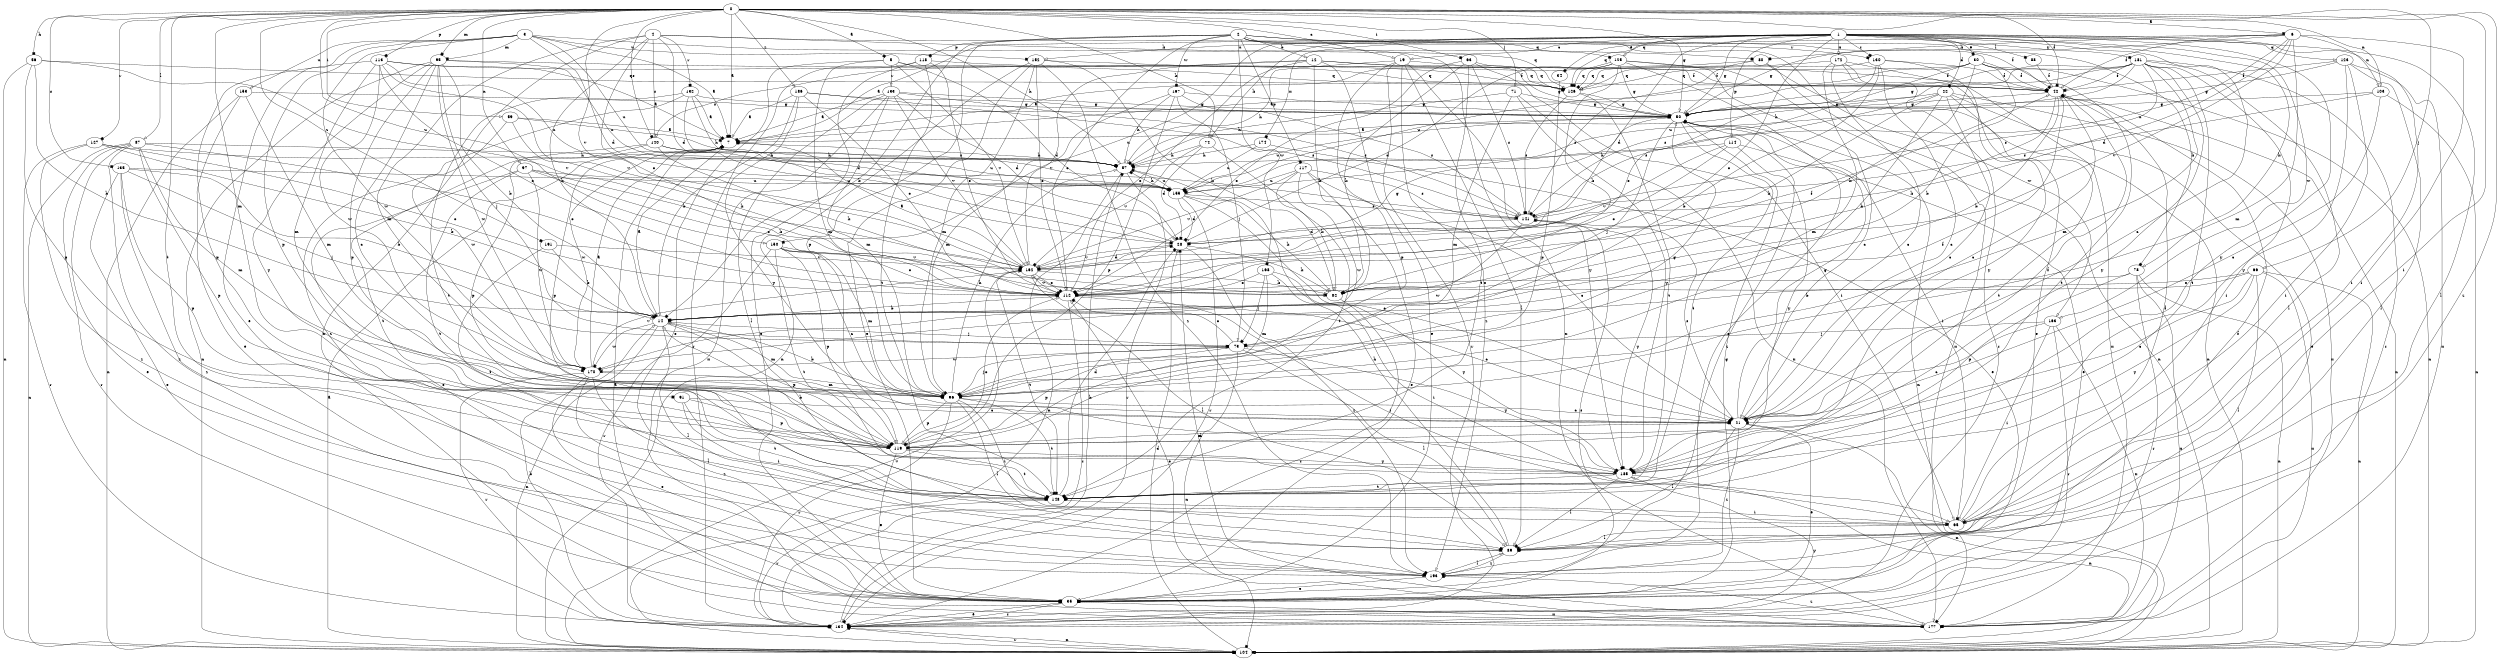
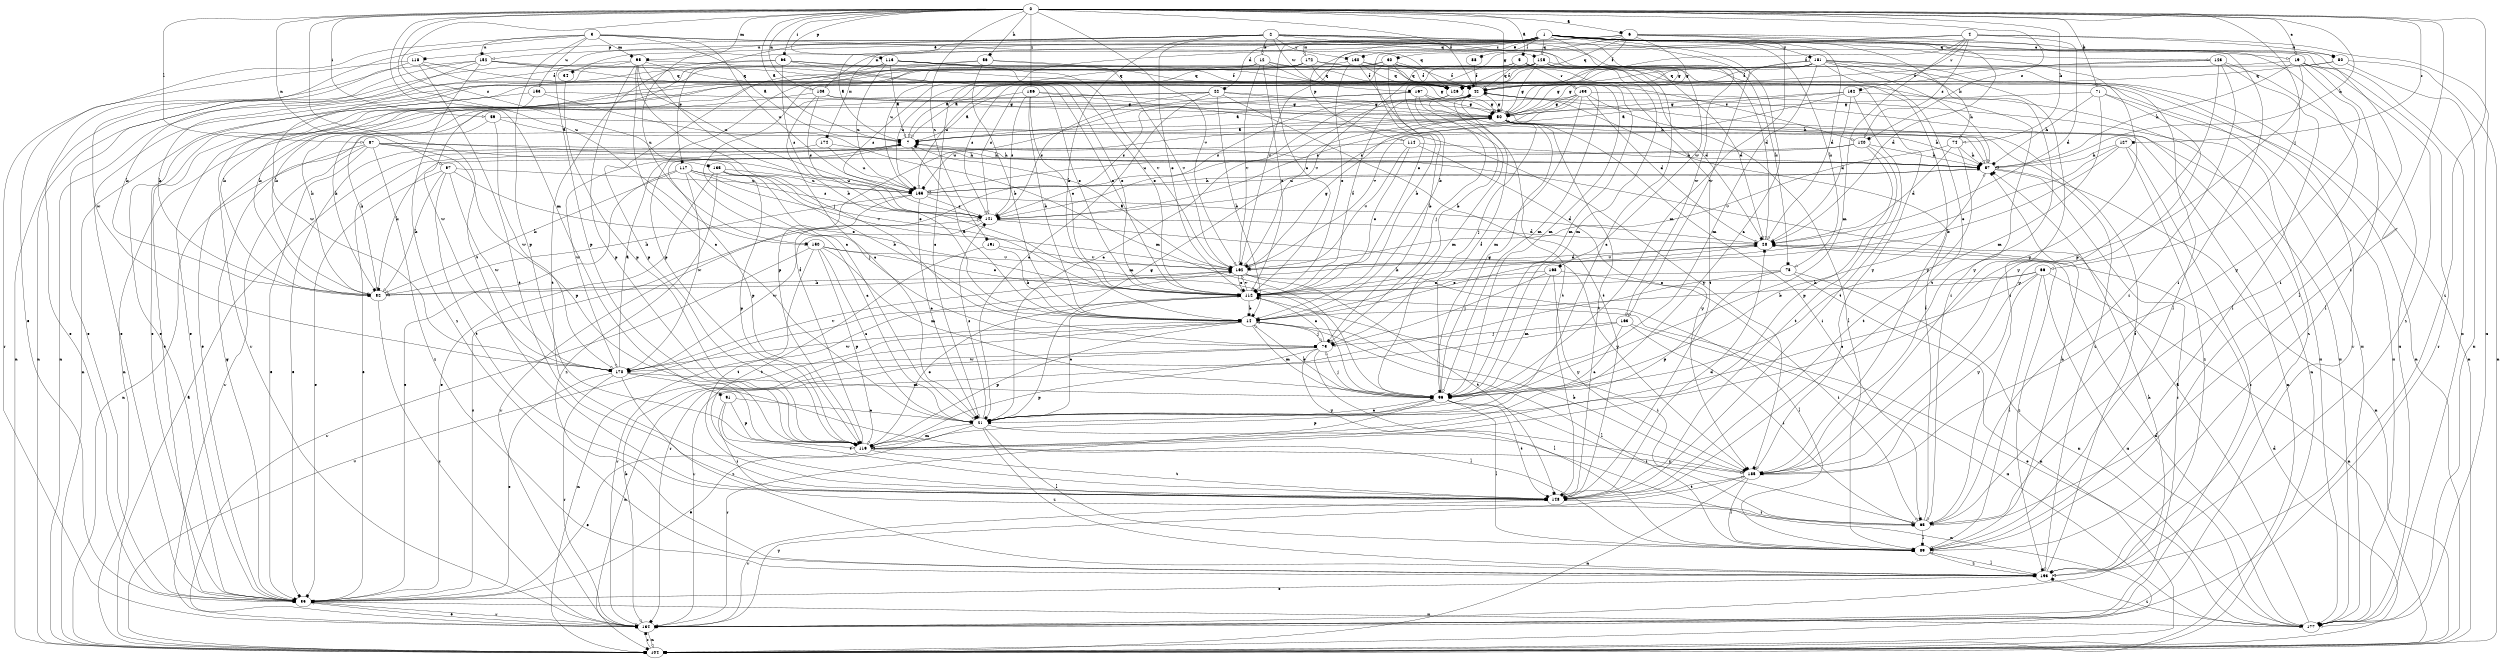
none -> (1353, 117)
(566, 548) -> (832, 365)
